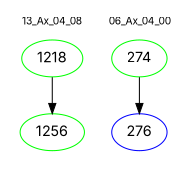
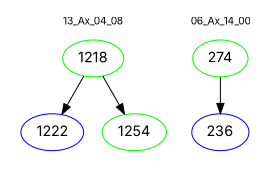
(140, 22) -> (221, 22)
none -> (52, 132)
(52, 132) -> (134, 132)
(139, 132) -> (220, 132)
